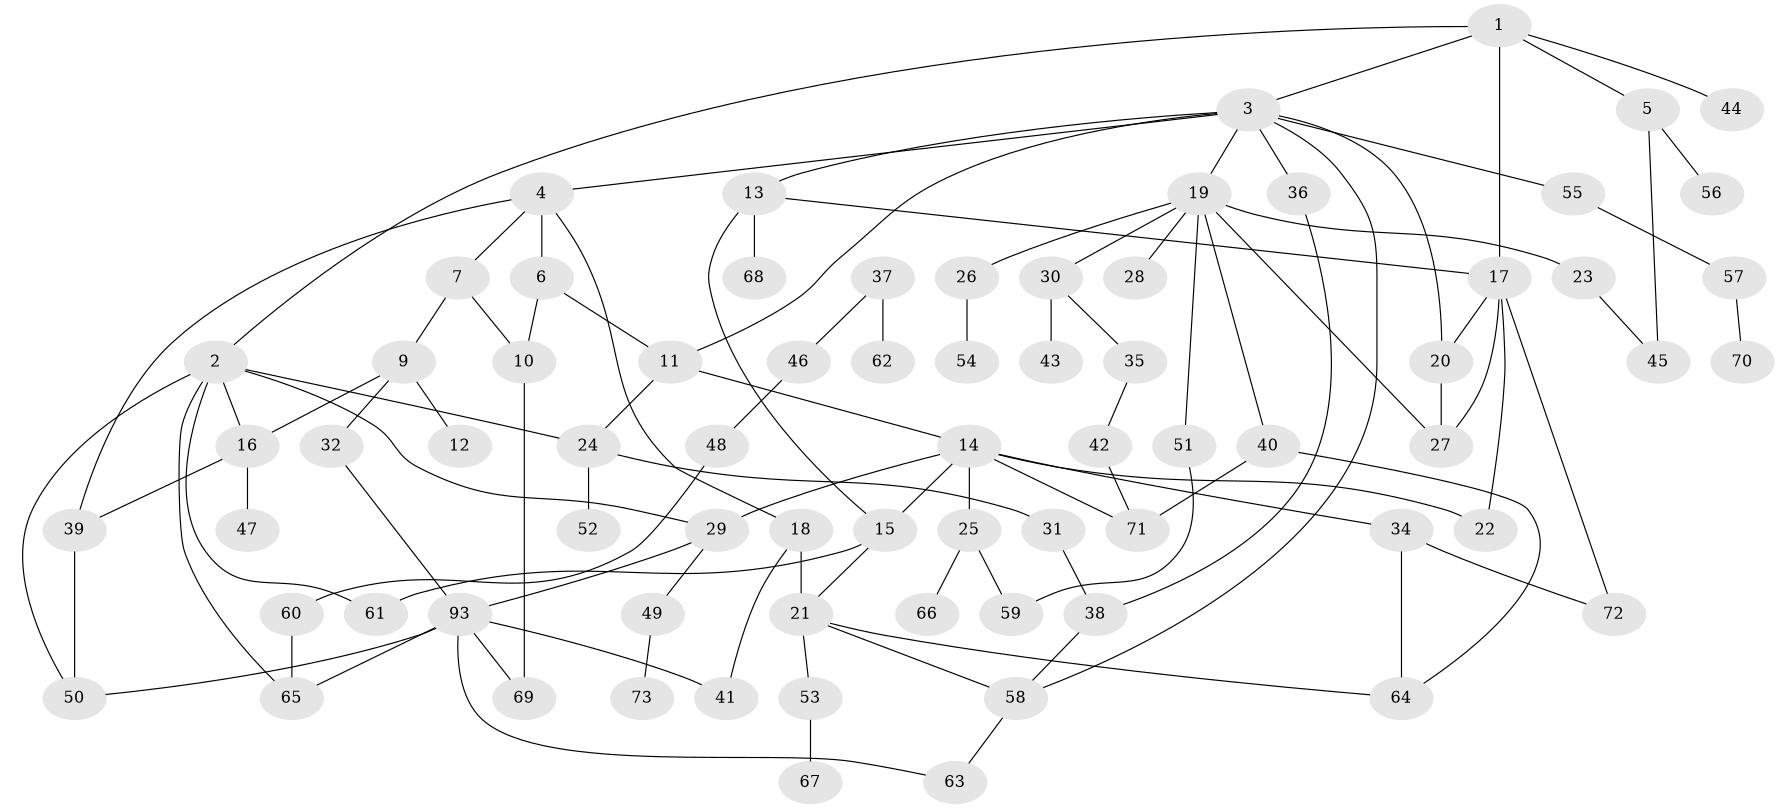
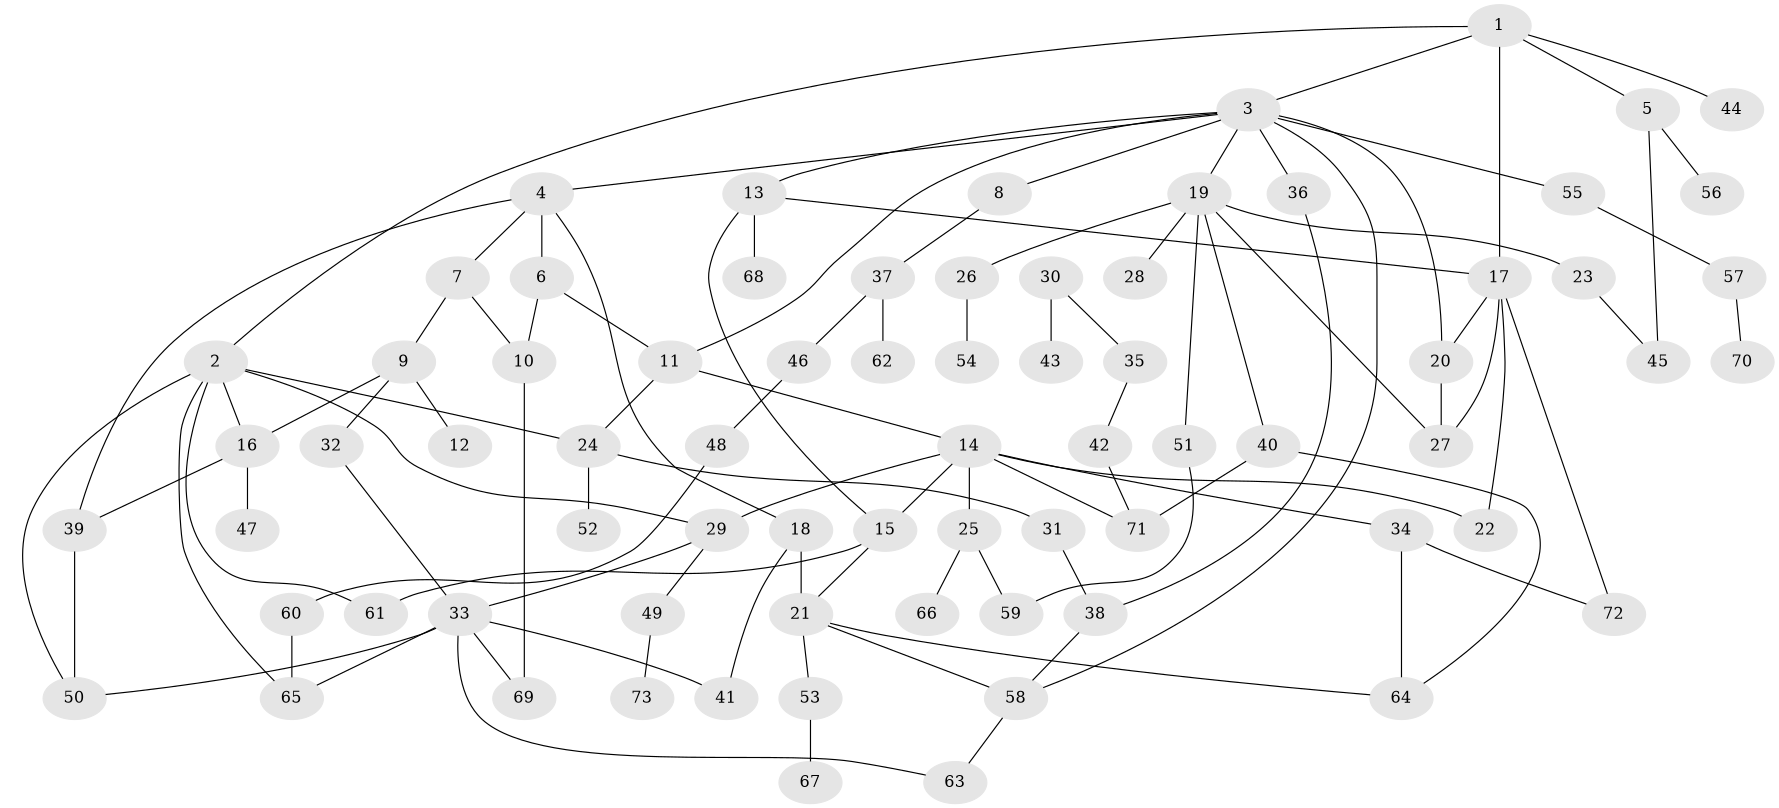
none -> (1000, 194)
(1138, 229) -> none
(460, 614) -> (460, 614)
